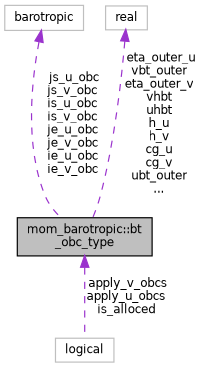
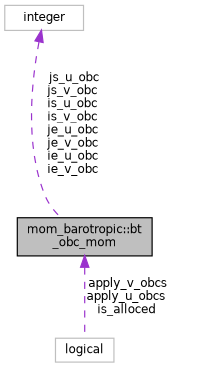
(44, 18) -> (44, 18)
(126, 18) -> none
(85, 237) -> (85, 237)
